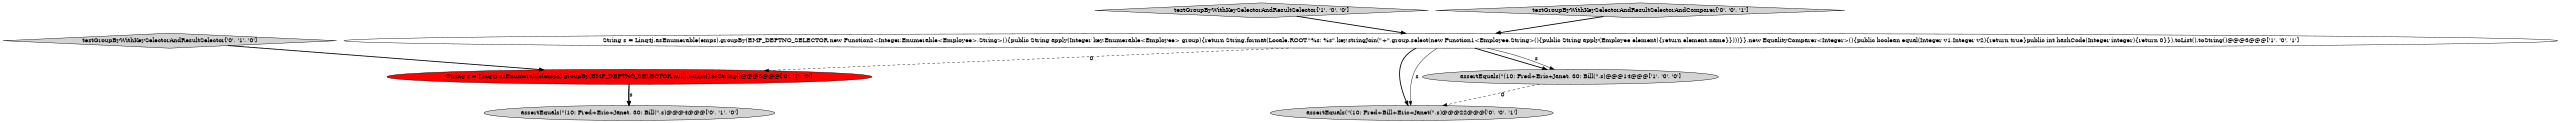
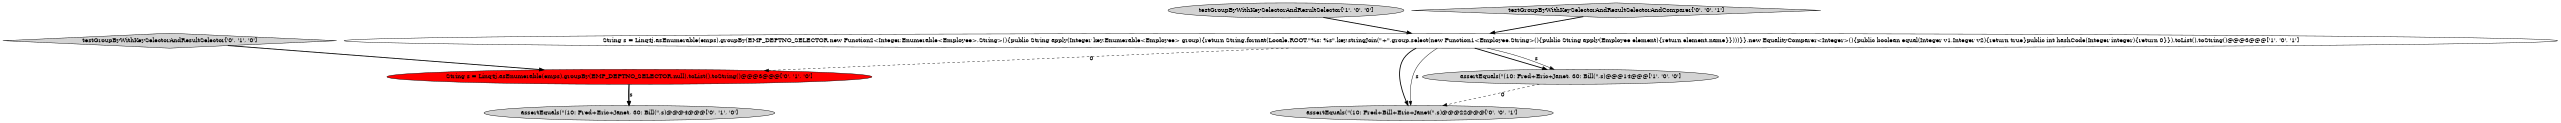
(1261, 10) -> (1286, 10)
